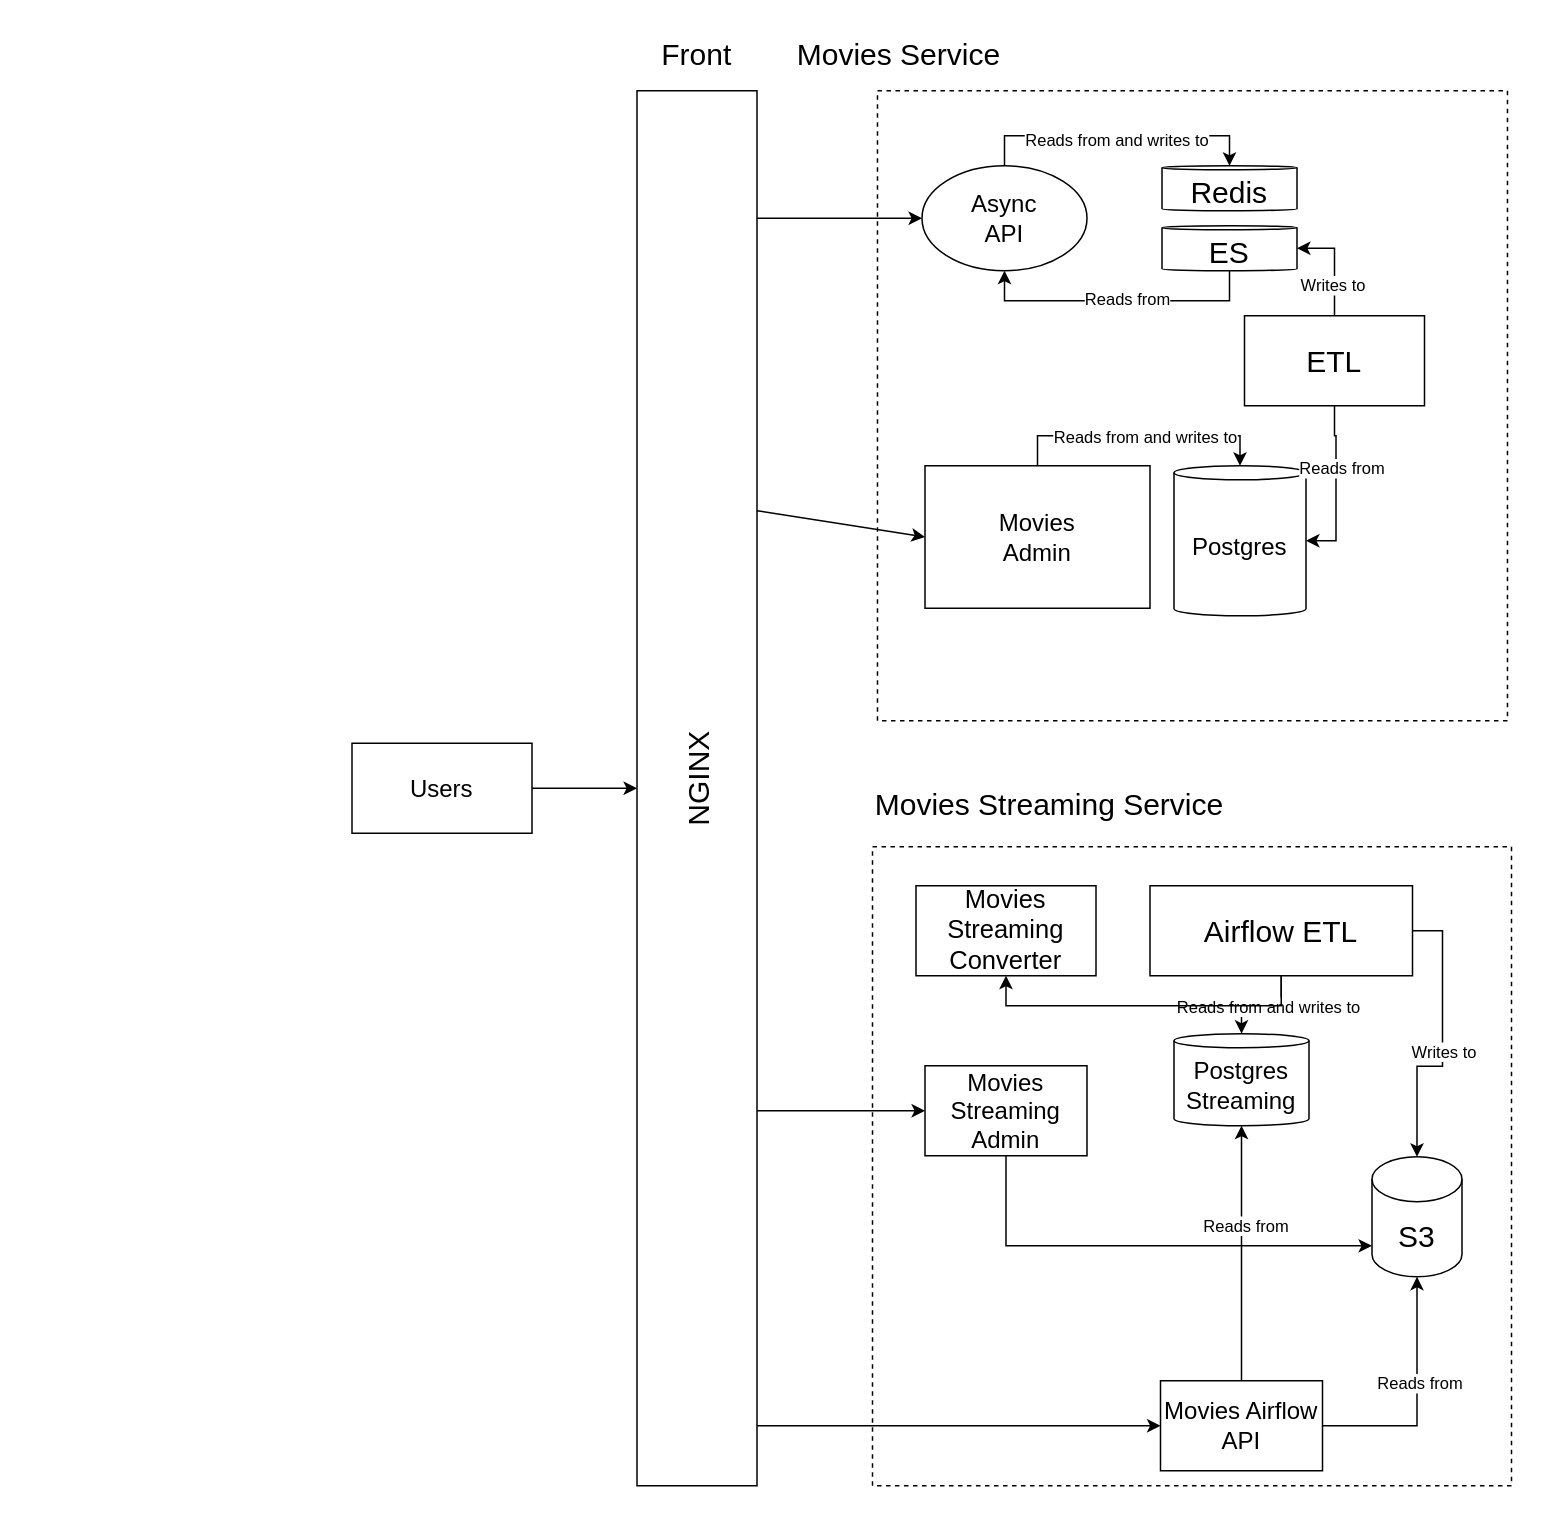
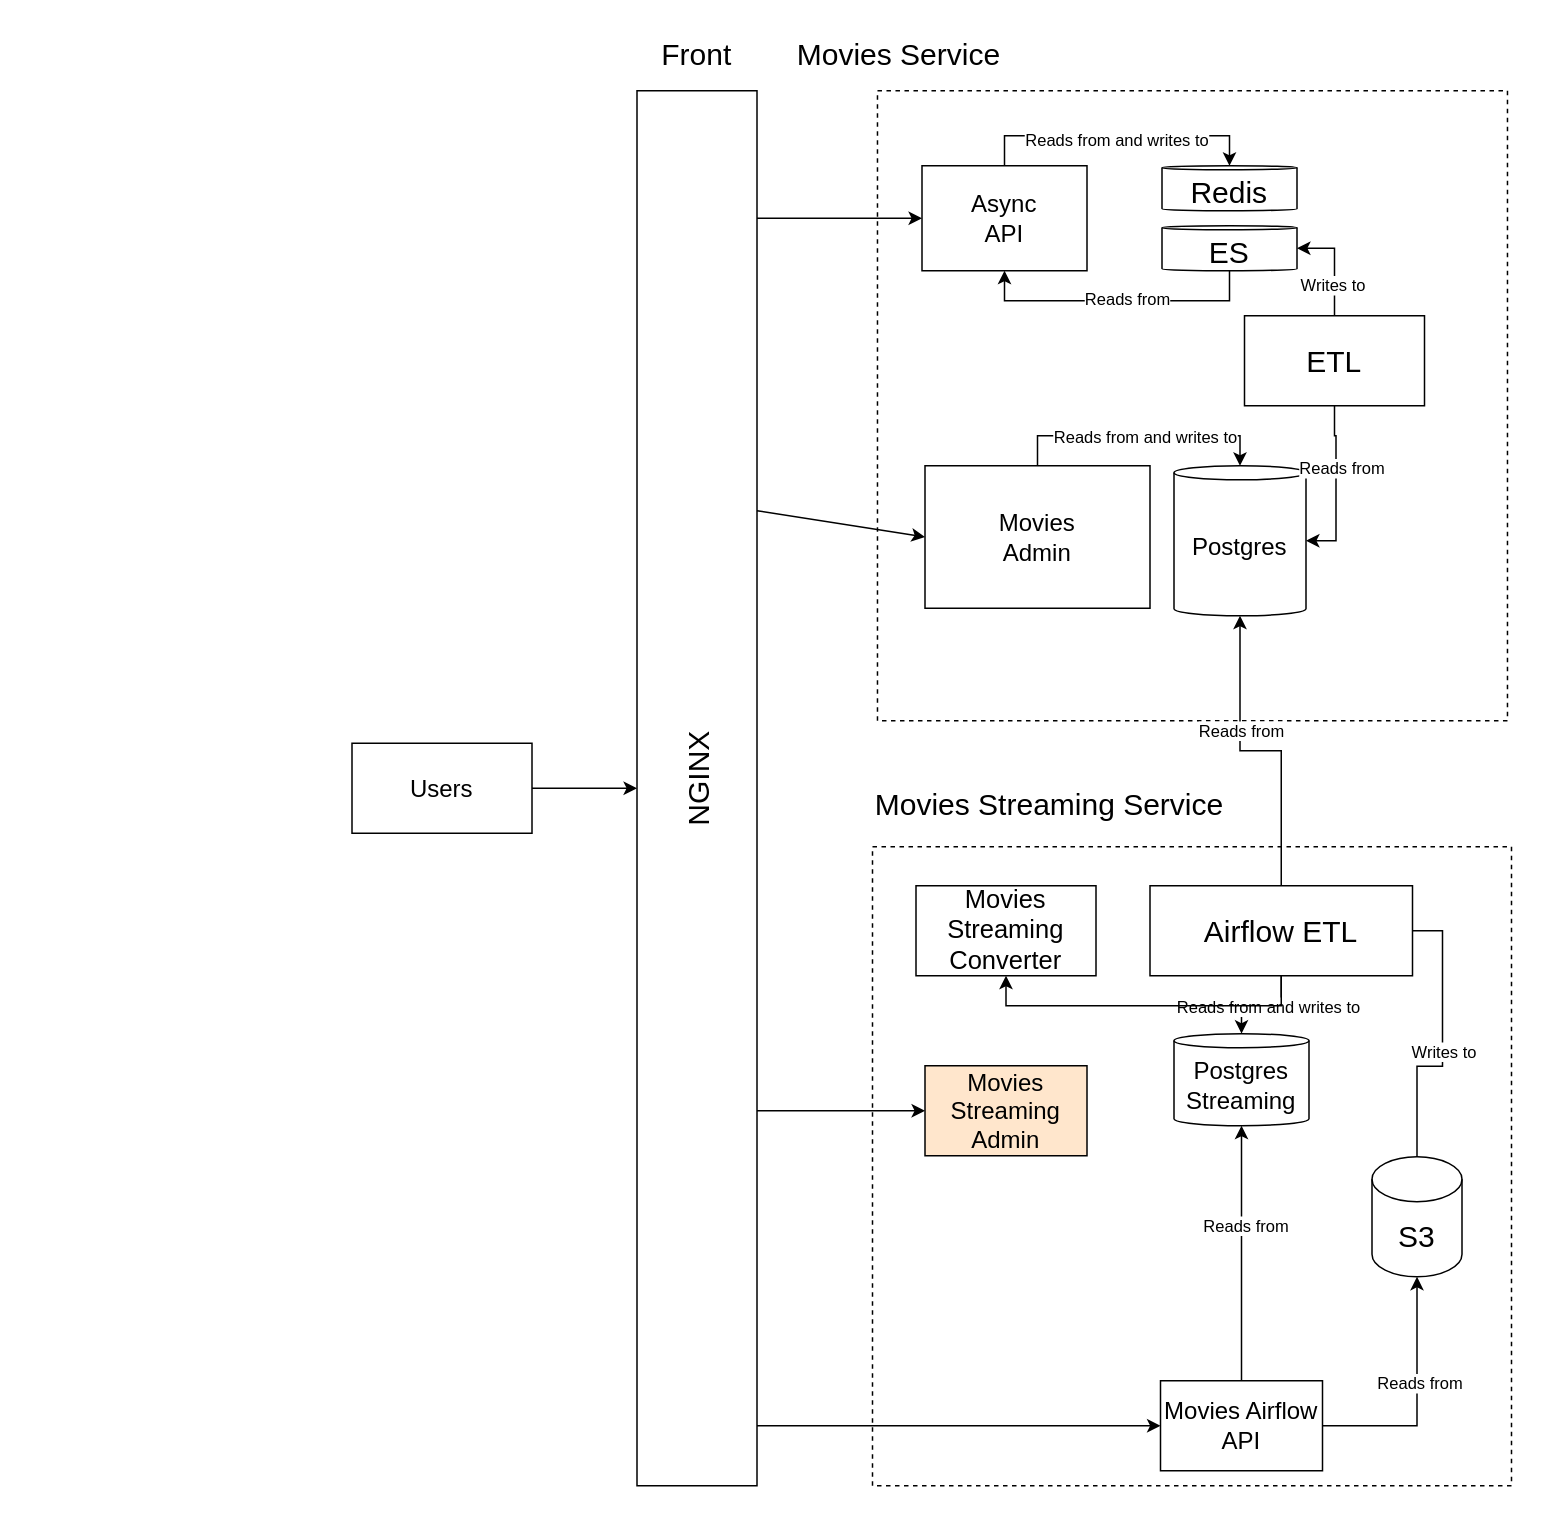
(1004, 218) -> (1004, 218)
none -> (1266, 751)
(1006, 1111) -> (1006, 1111)
(1417, 1145) -> (1417, 1149)
(1139, 1246) -> none
